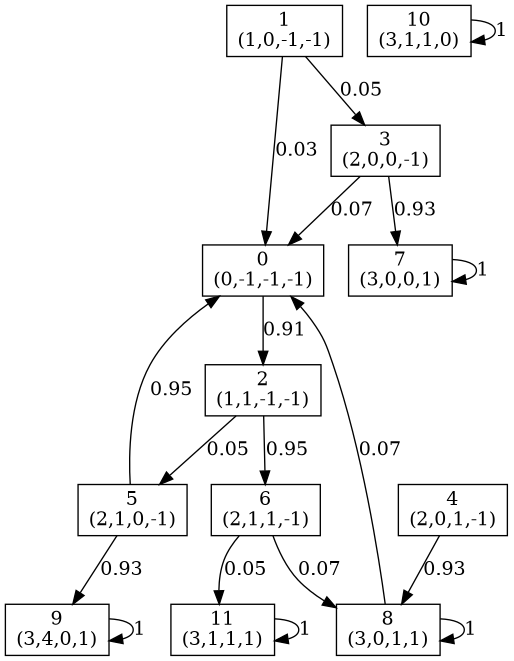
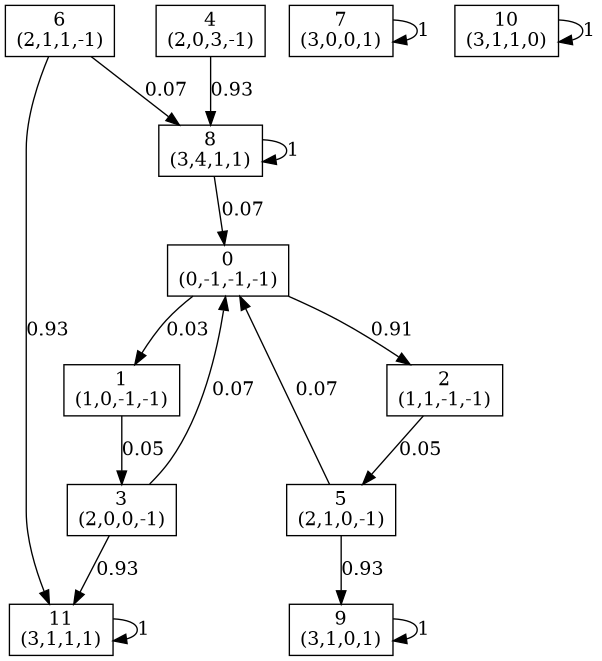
(274, 144) -> (165, 322)
(392, 204) -> (95, 564)
(172, 390) -> (317, 390)
(264, 443) -> none
(453, 510) -> (211, 31)
(246, 570) -> (48, 330)
(57, 630) -> (341, 630)
(388, 630) -> (211, 151)
